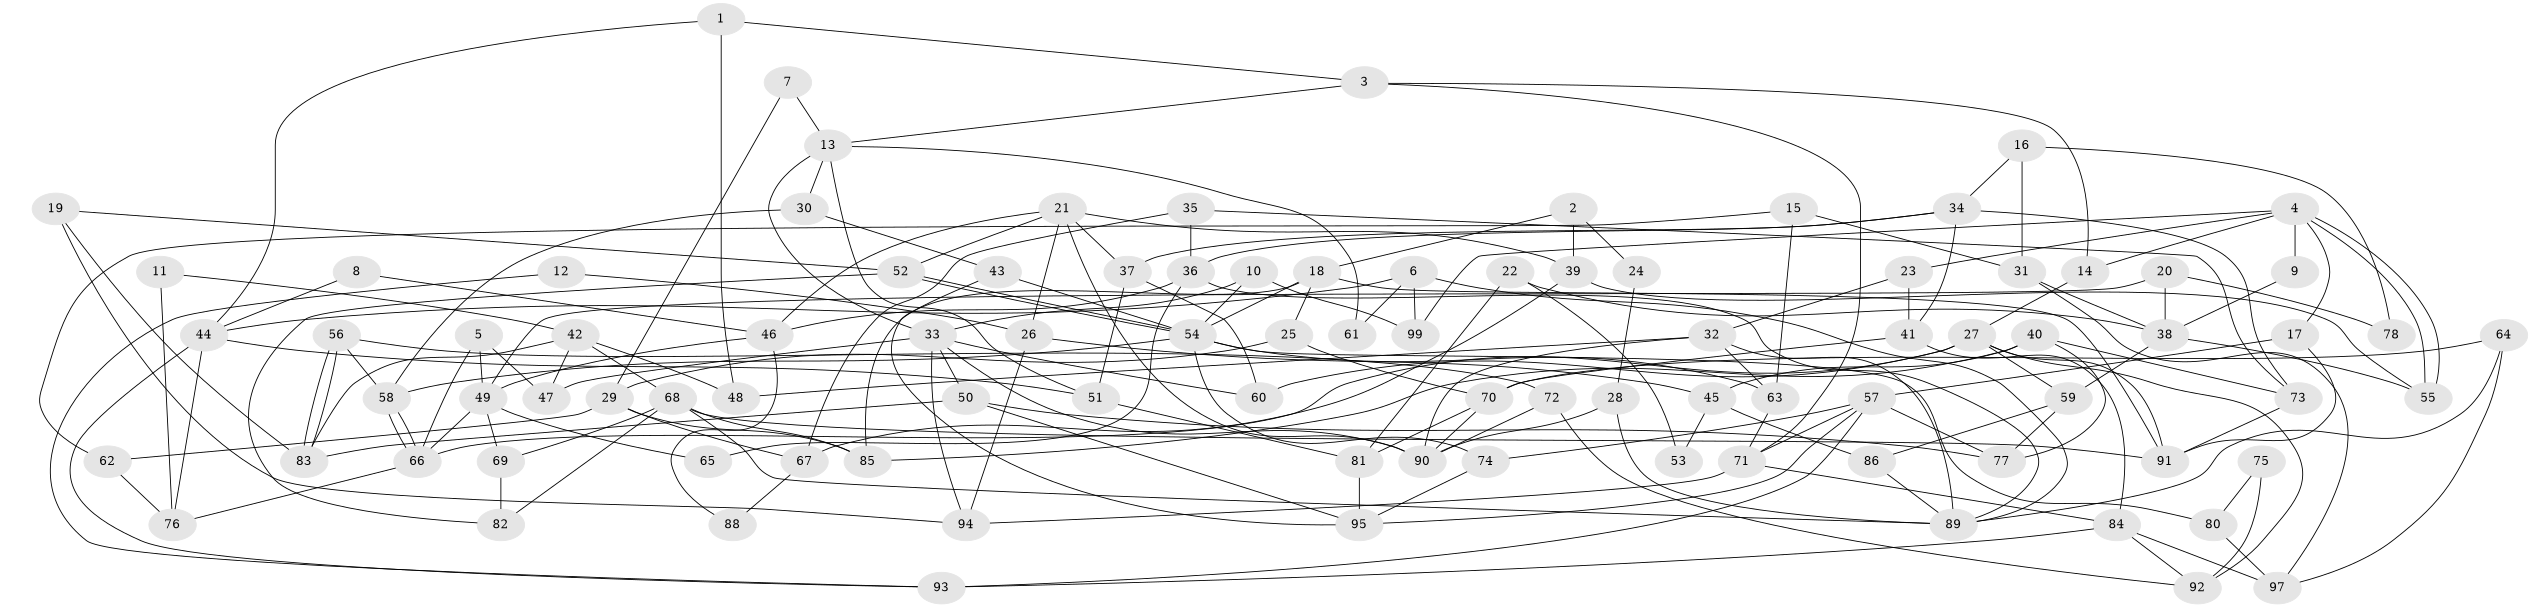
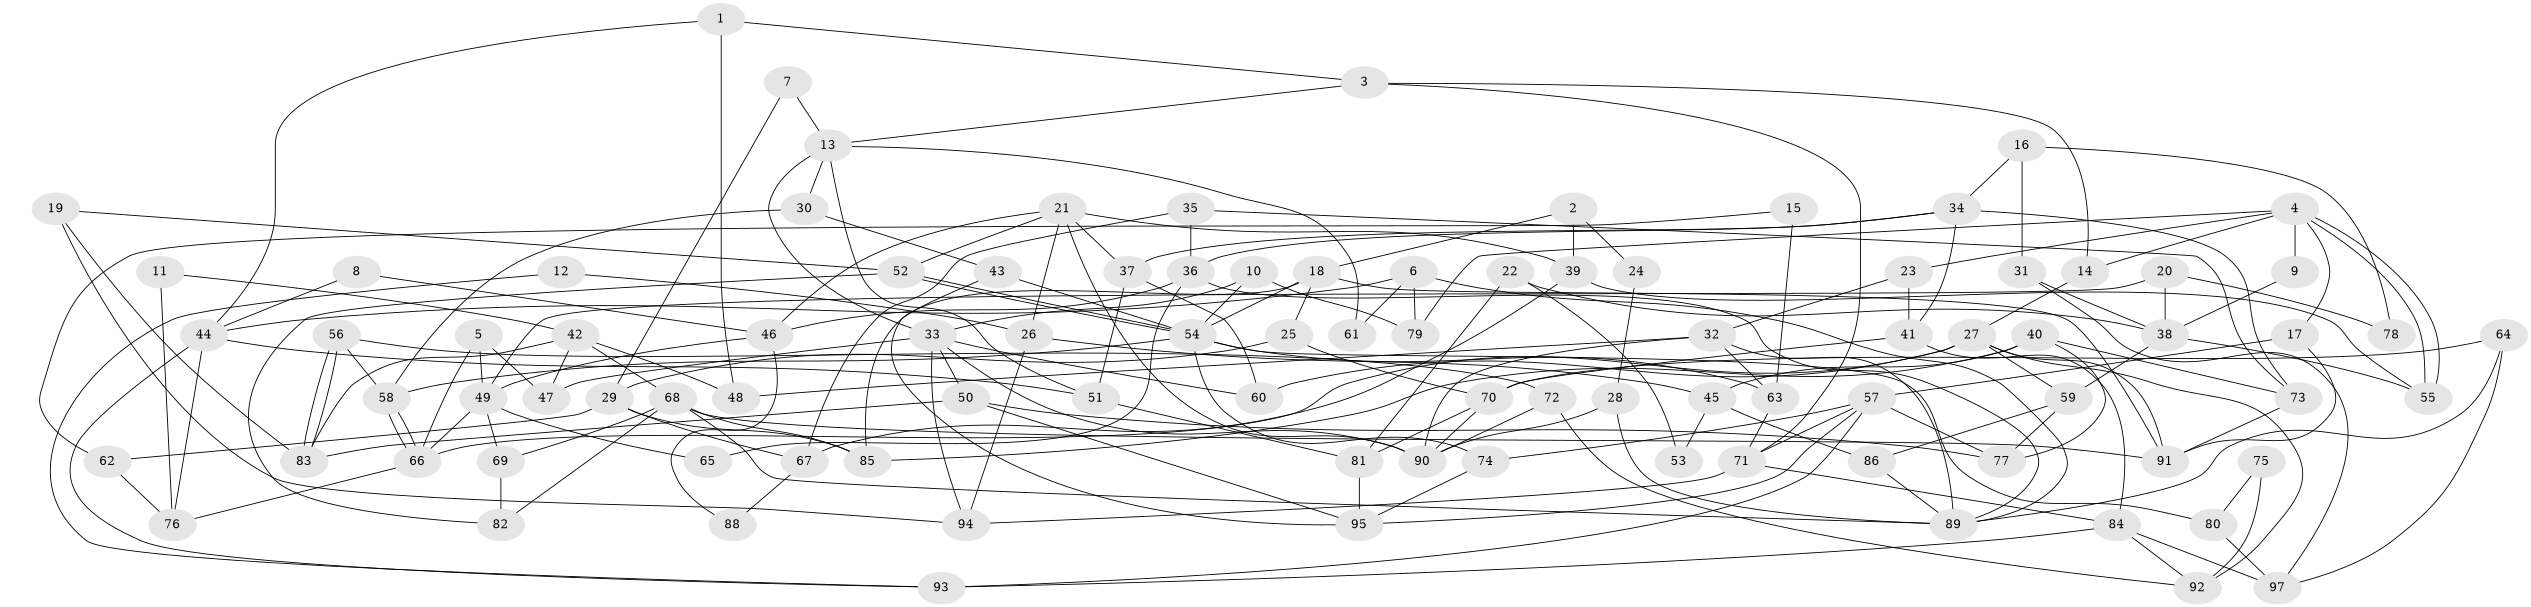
(1940, 249) -> none
(1416, 335) -> (1416, 335)
